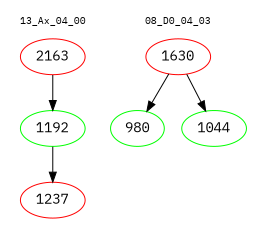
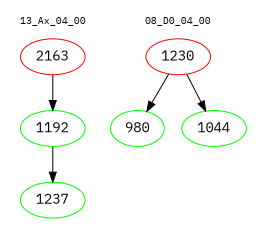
(178, 21) -> (178, 21)
(178, 57) -> (178, 57)
(53, 200) -> (53, 200)
